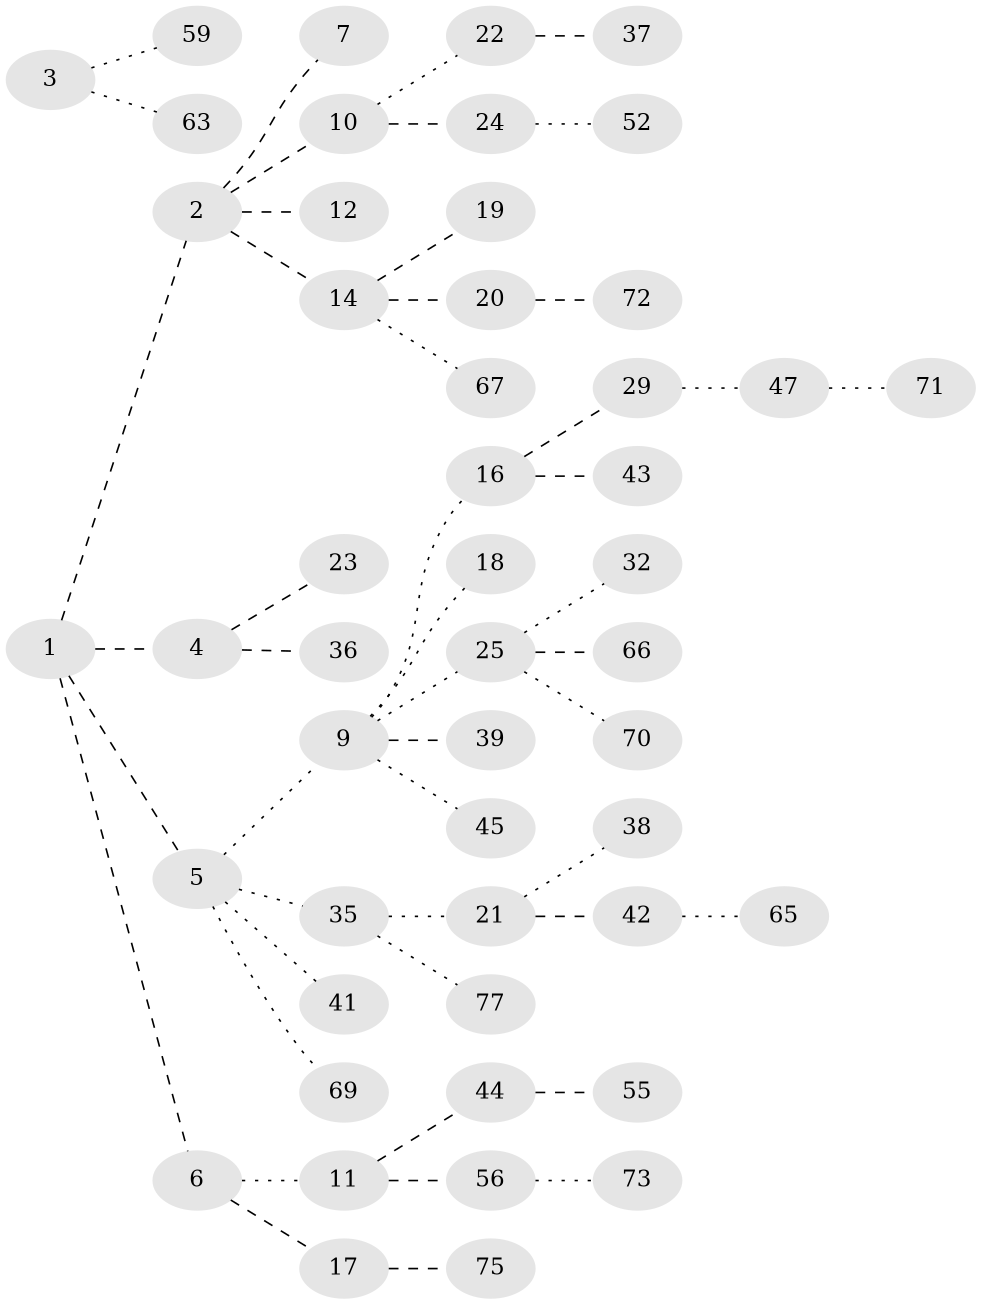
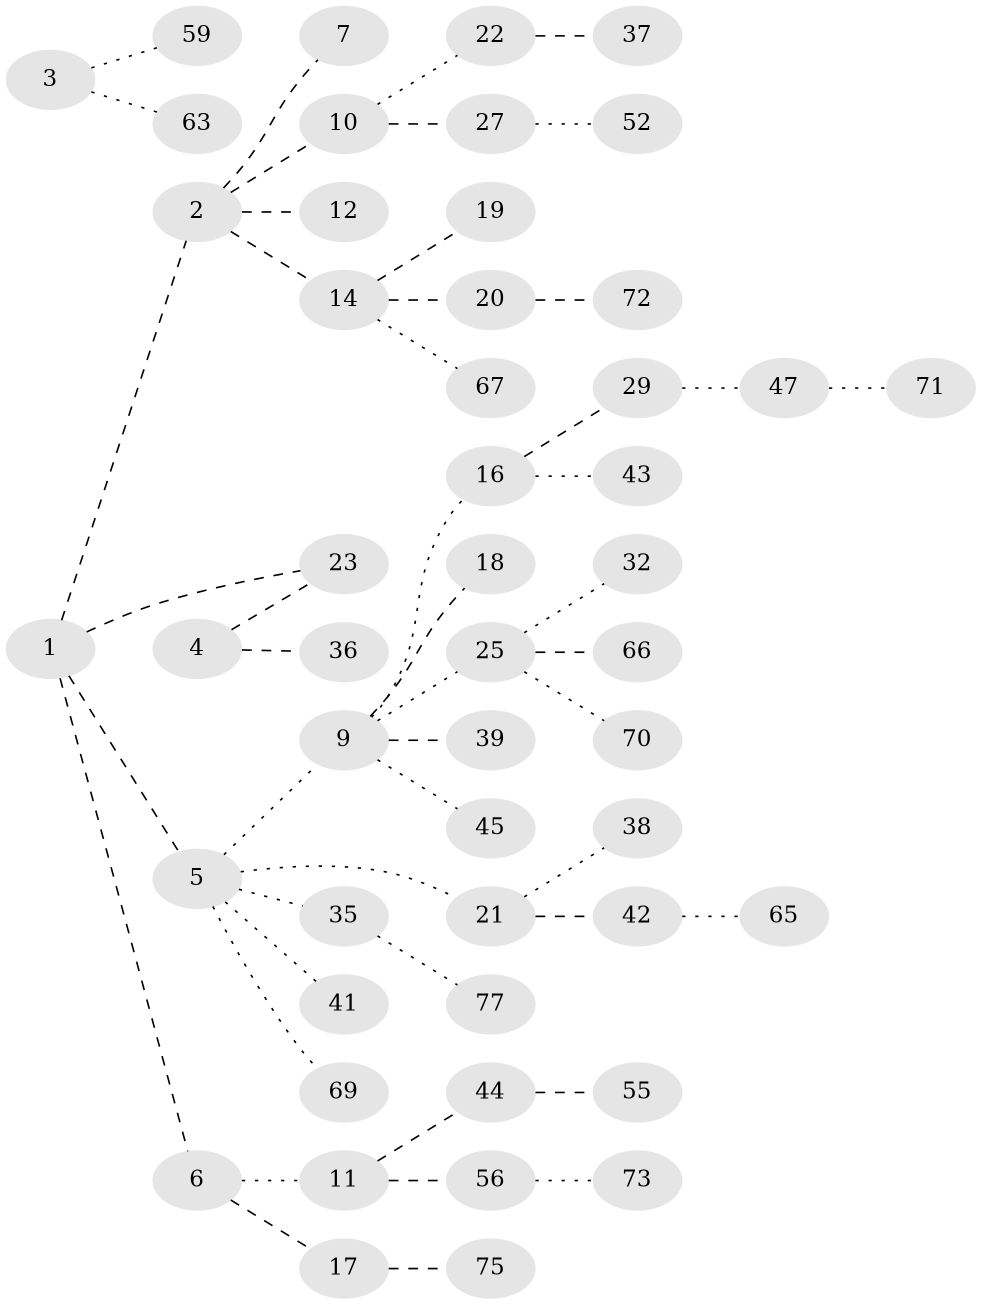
(491, 124) -> (491, 124)
(564, 476) -> (564, 476)
(124, 649) -> (191, 594)
(419, 649) -> (419, 649)
(418, 916) -> (351, 867)
